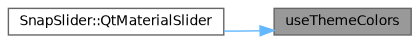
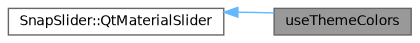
(242, 31) -> (256, 12)
